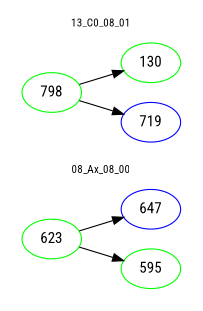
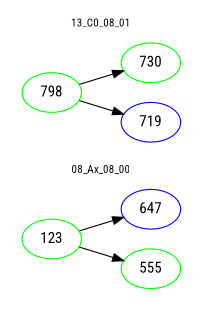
(151, 63) -> (151, 63)
(52, 239) -> (52, 239)
(151, 269) -> (151, 269)
